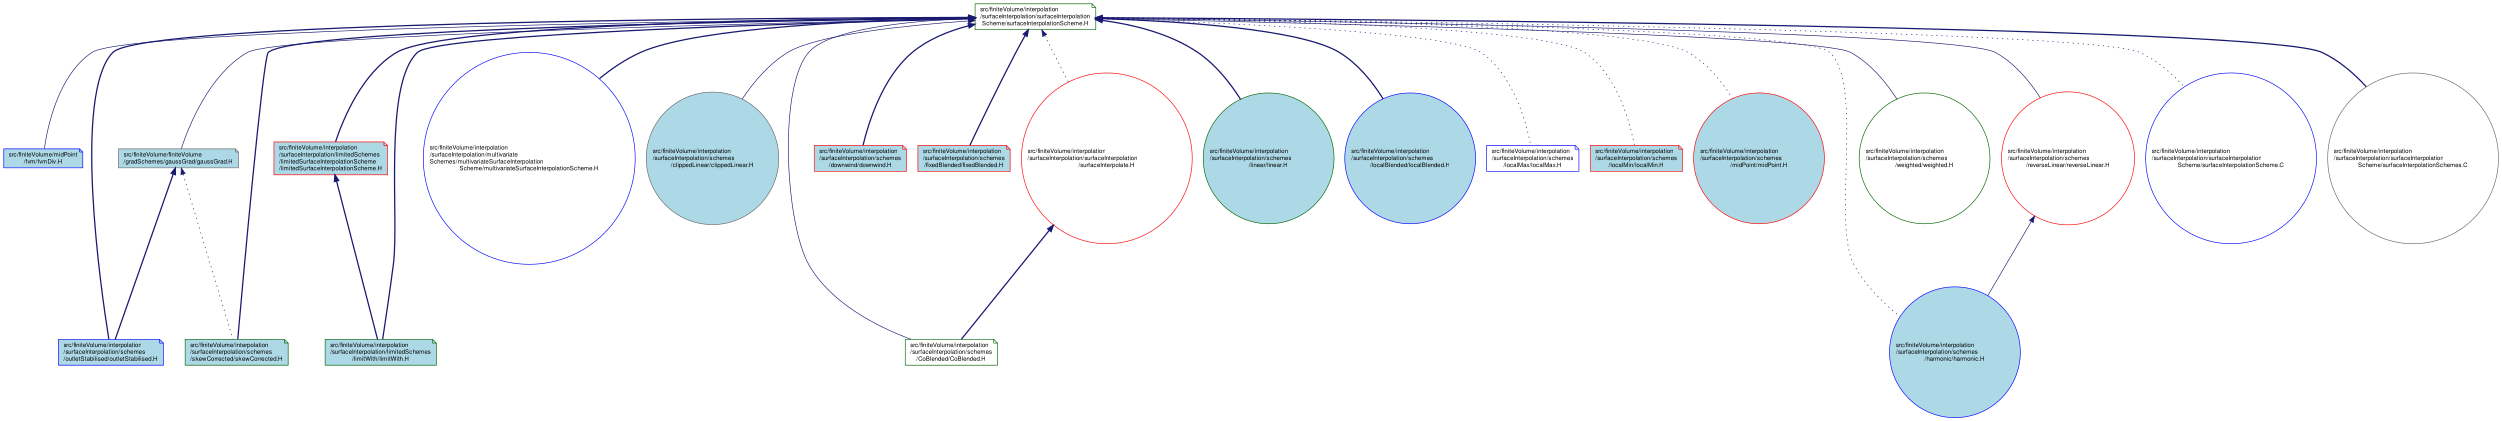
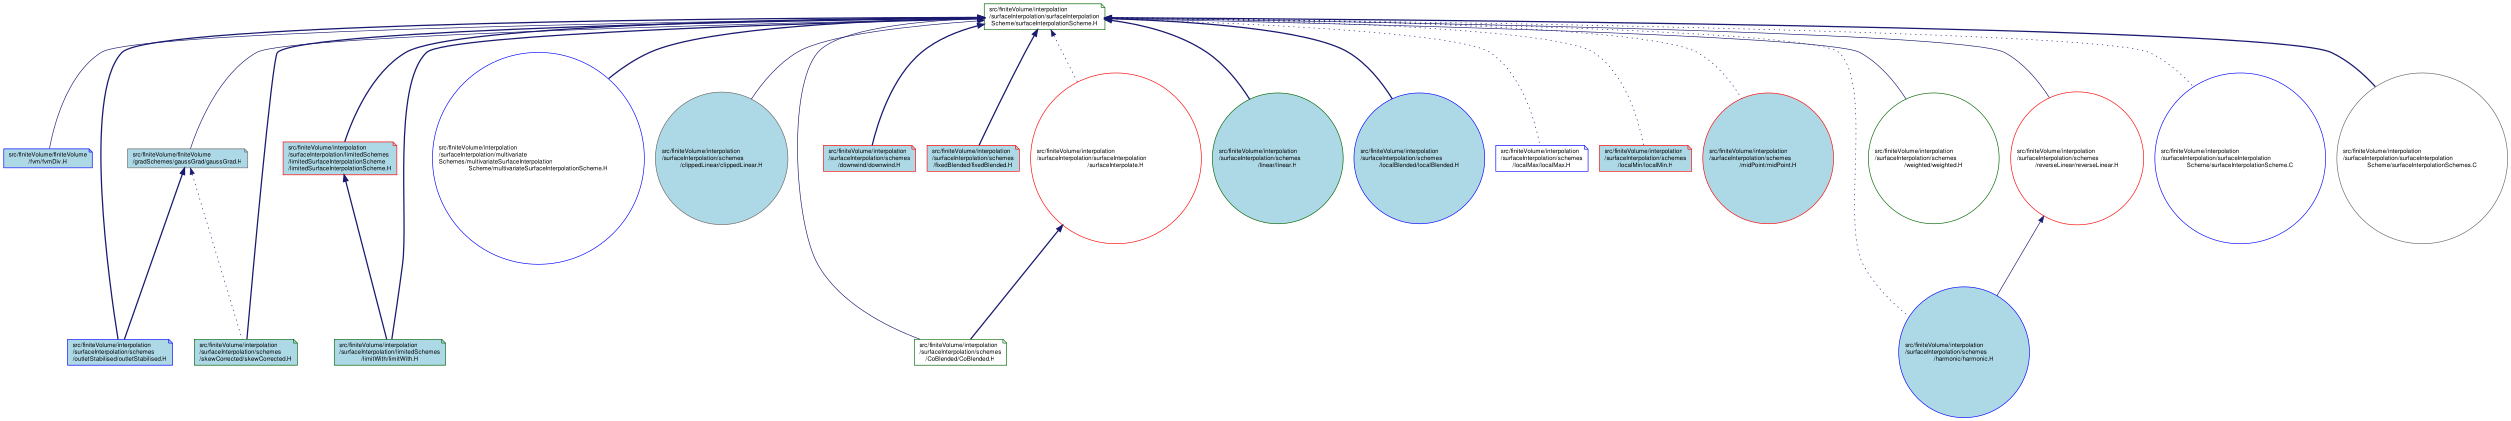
(43, 158) -> (48, 158)
